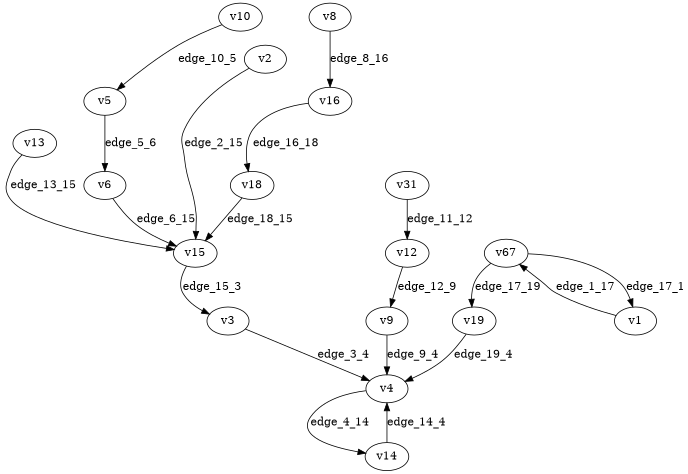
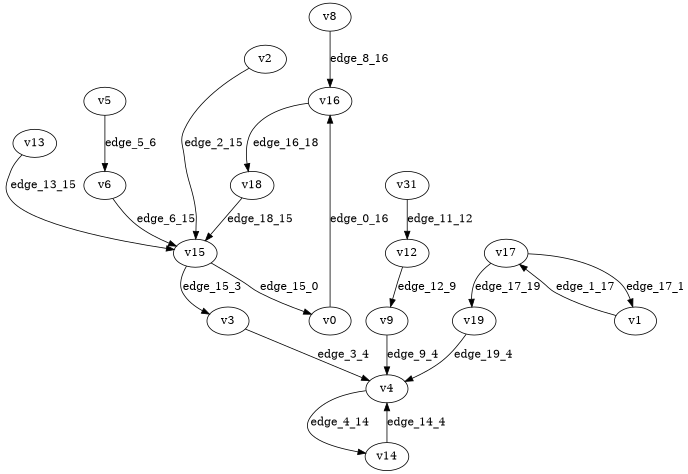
(240, 17) -> none
(506, 253) -> (506, 253)
none -> (330, 321)
